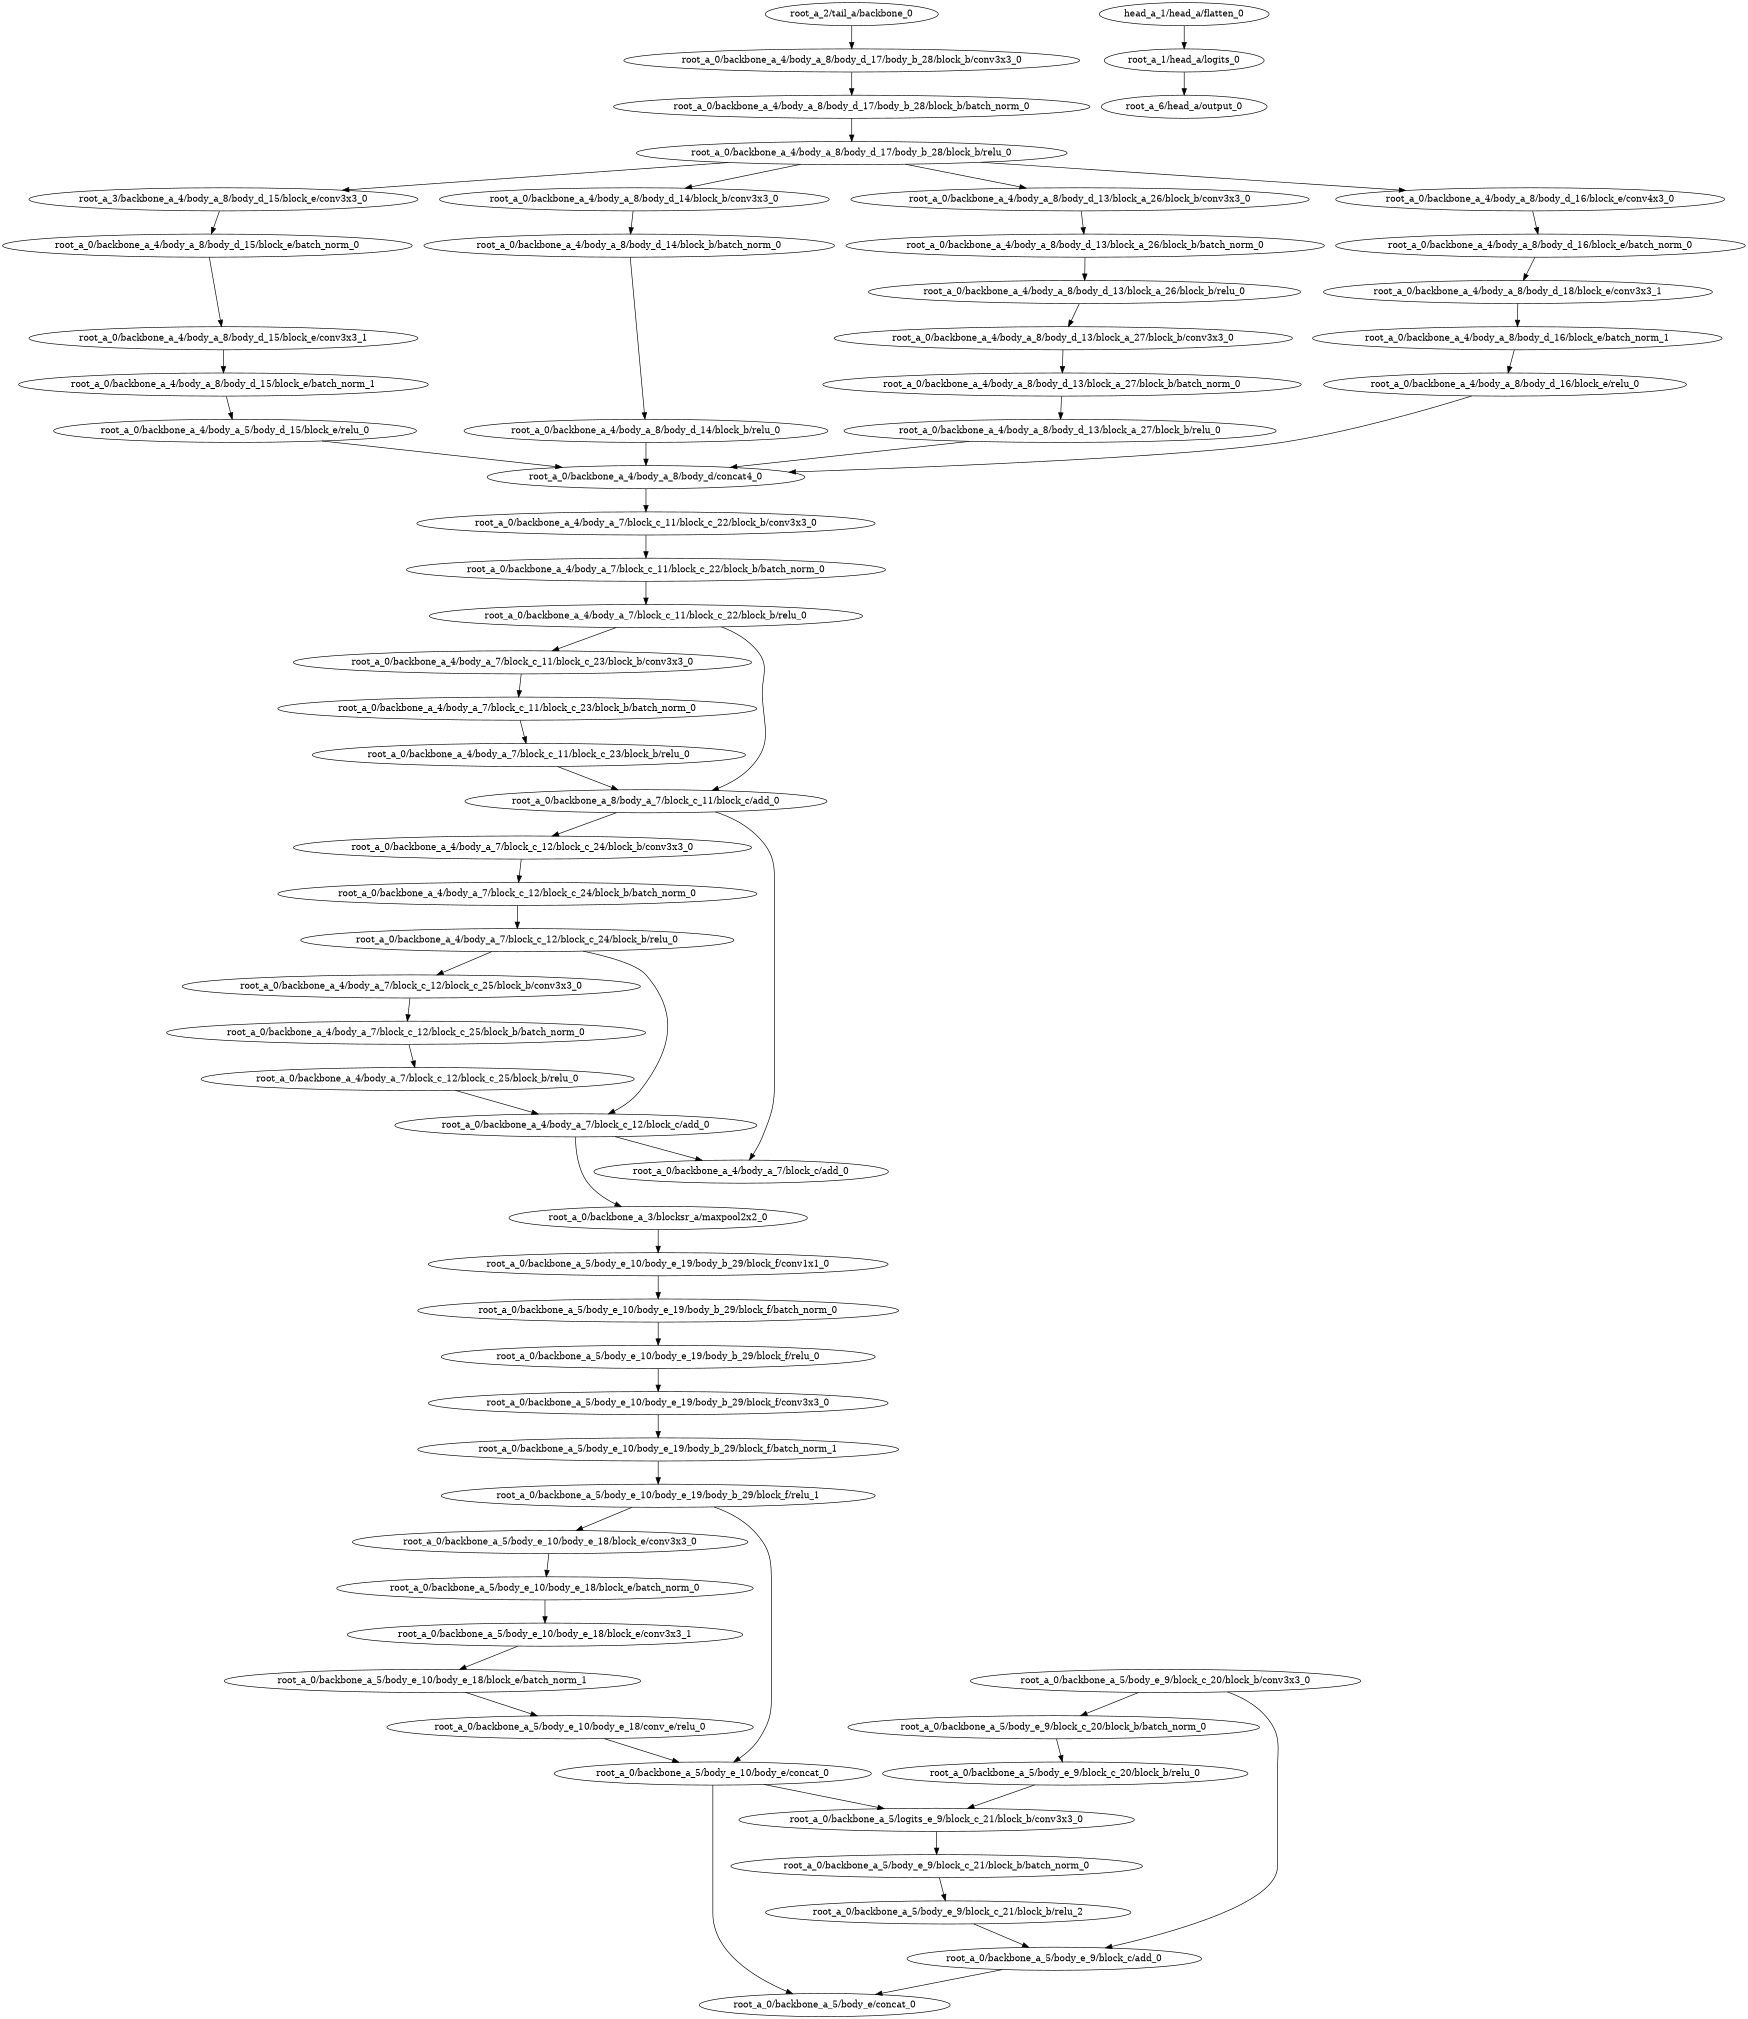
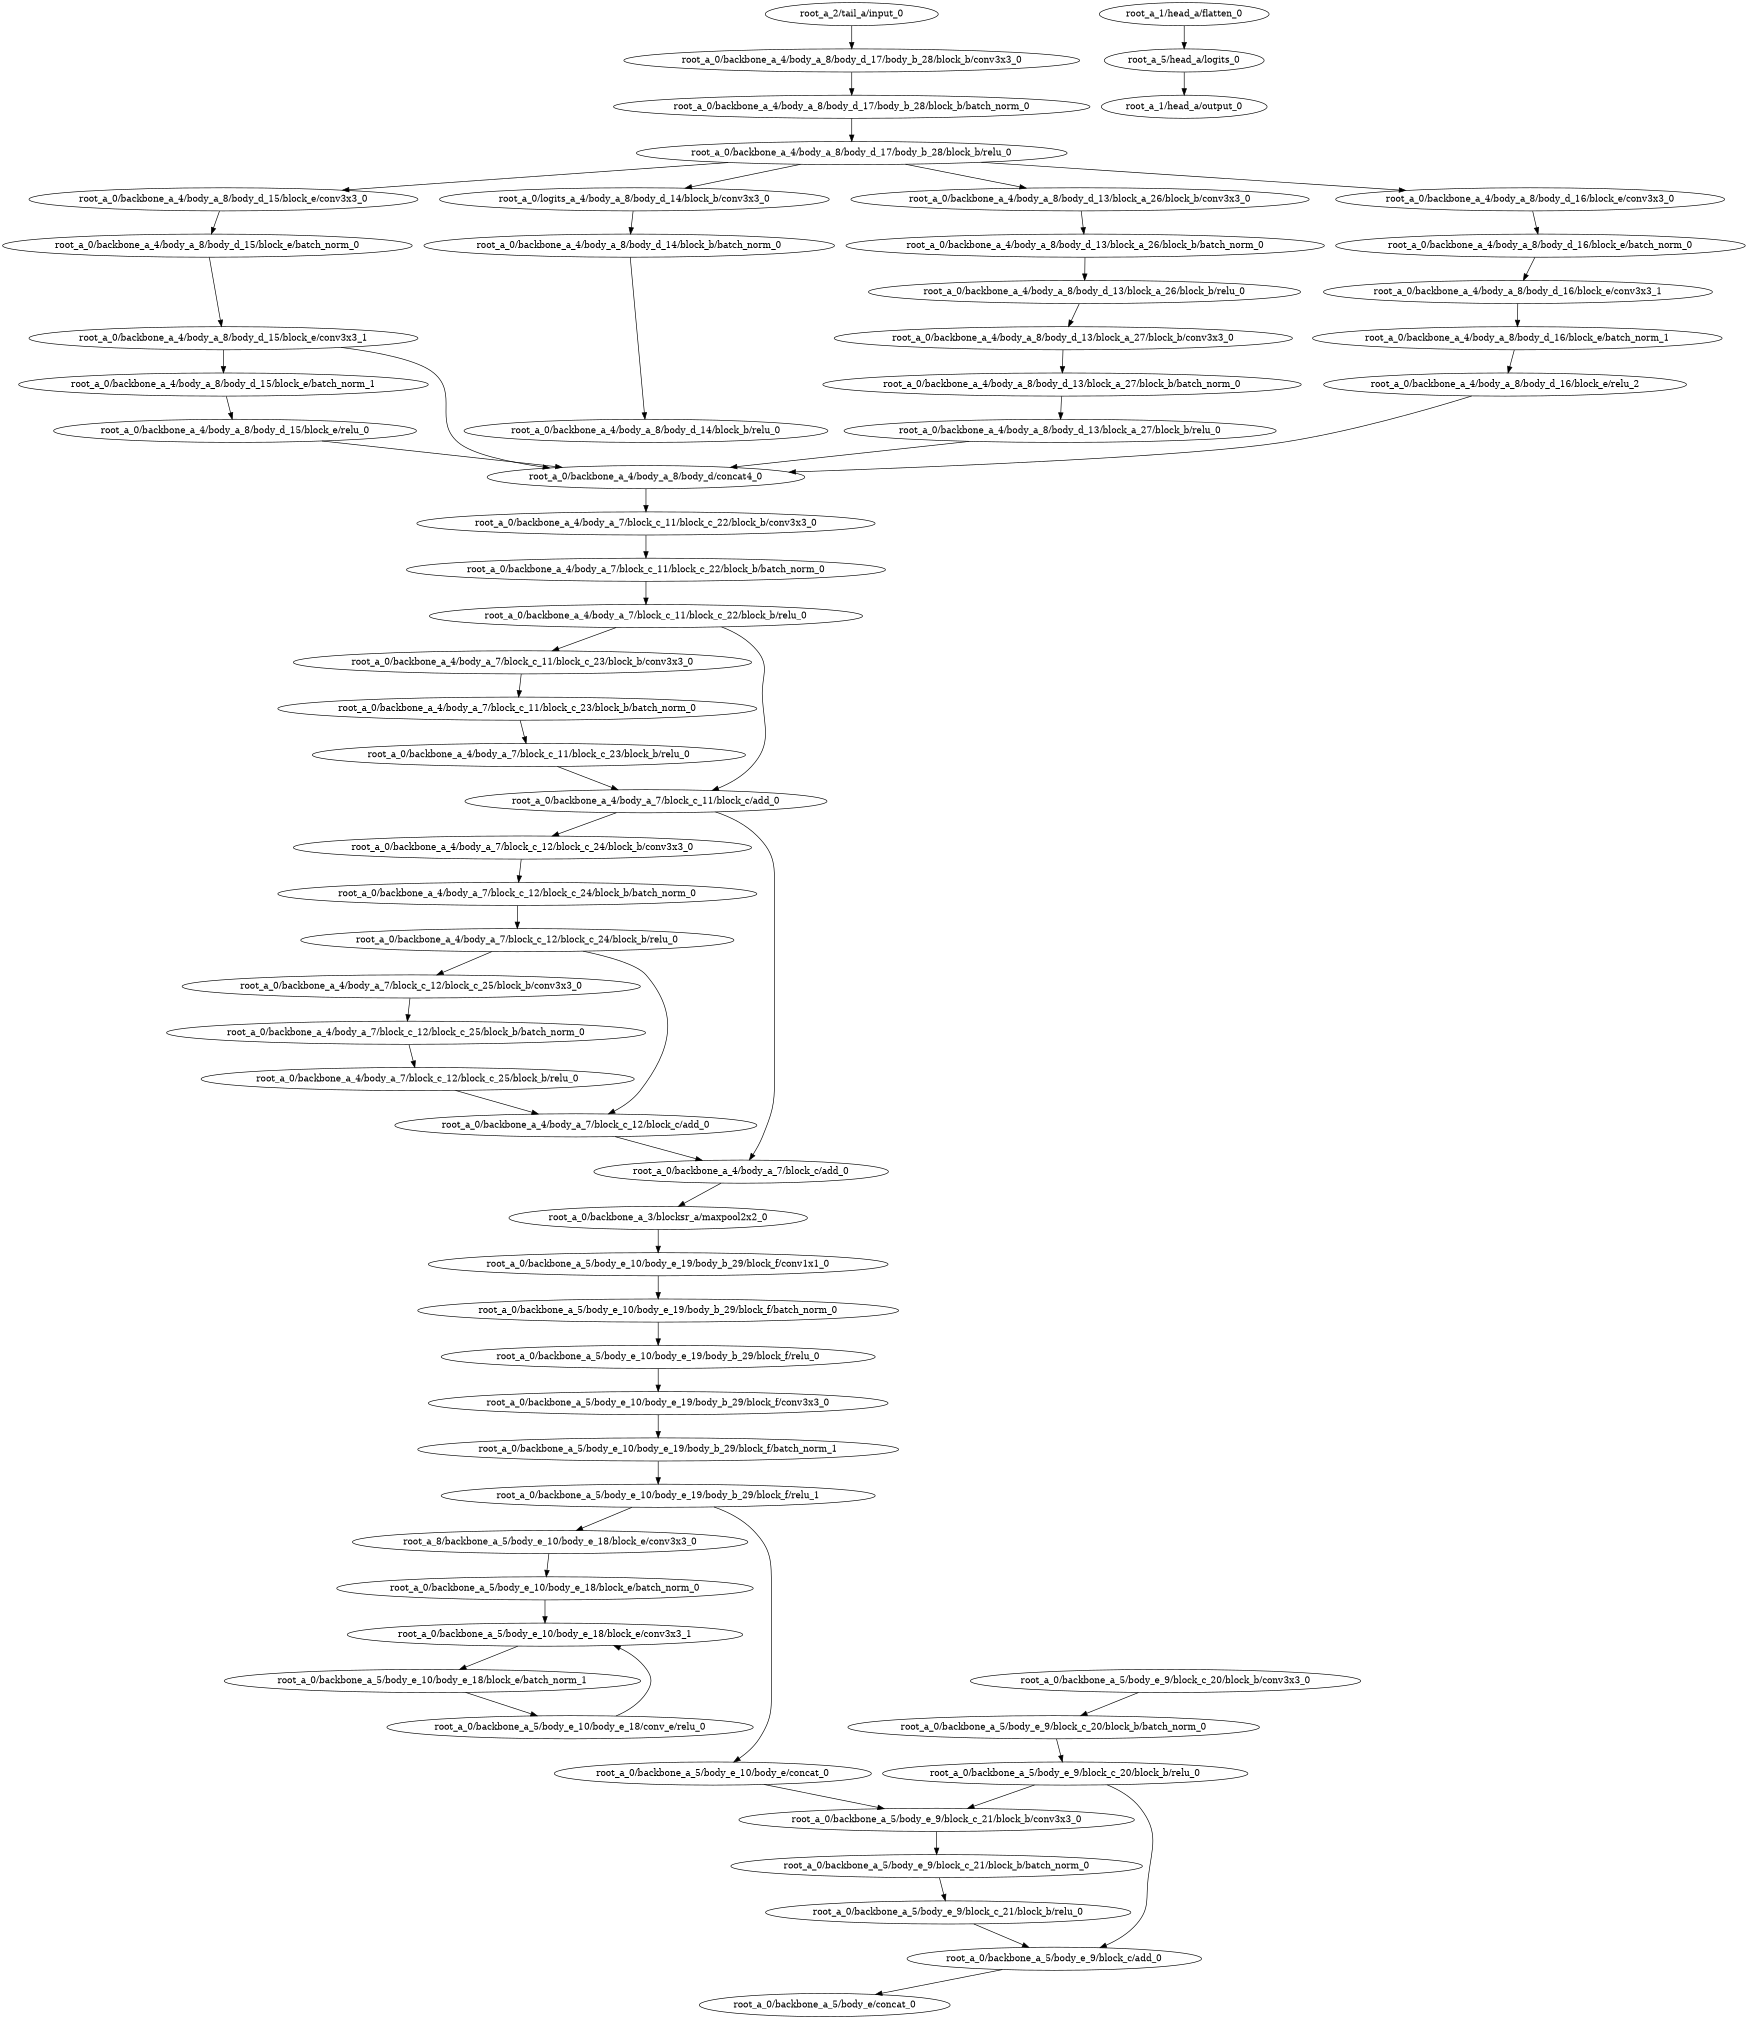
(852, 14) -> (852, 14)
(1184, 14) -> (1184, 14)
(1184, 60) -> (1184, 60)
(1184, 107) -> (1184, 107)
(223, 199) -> (223, 199)
(634, 199) -> (634, 199)
(1530, 199) -> (1530, 199)
(1518, 292) -> (1518, 292)
(1505, 385) -> (1505, 385)
(235, 431) -> (235, 431)
(646, 451) -> (446, 404)
(646, 801) -> (646, 801)
(584, 1177) -> (703, 1193)
(550, 1542) -> (550, 1542)
(638, 1749) -> (651, 1683)
(937, 1820) -> (937, 1820)
(1277, 1862) -> (1150, 1864)
(713, 1906) -> none
(948, 1912) -> (948, 1912)
